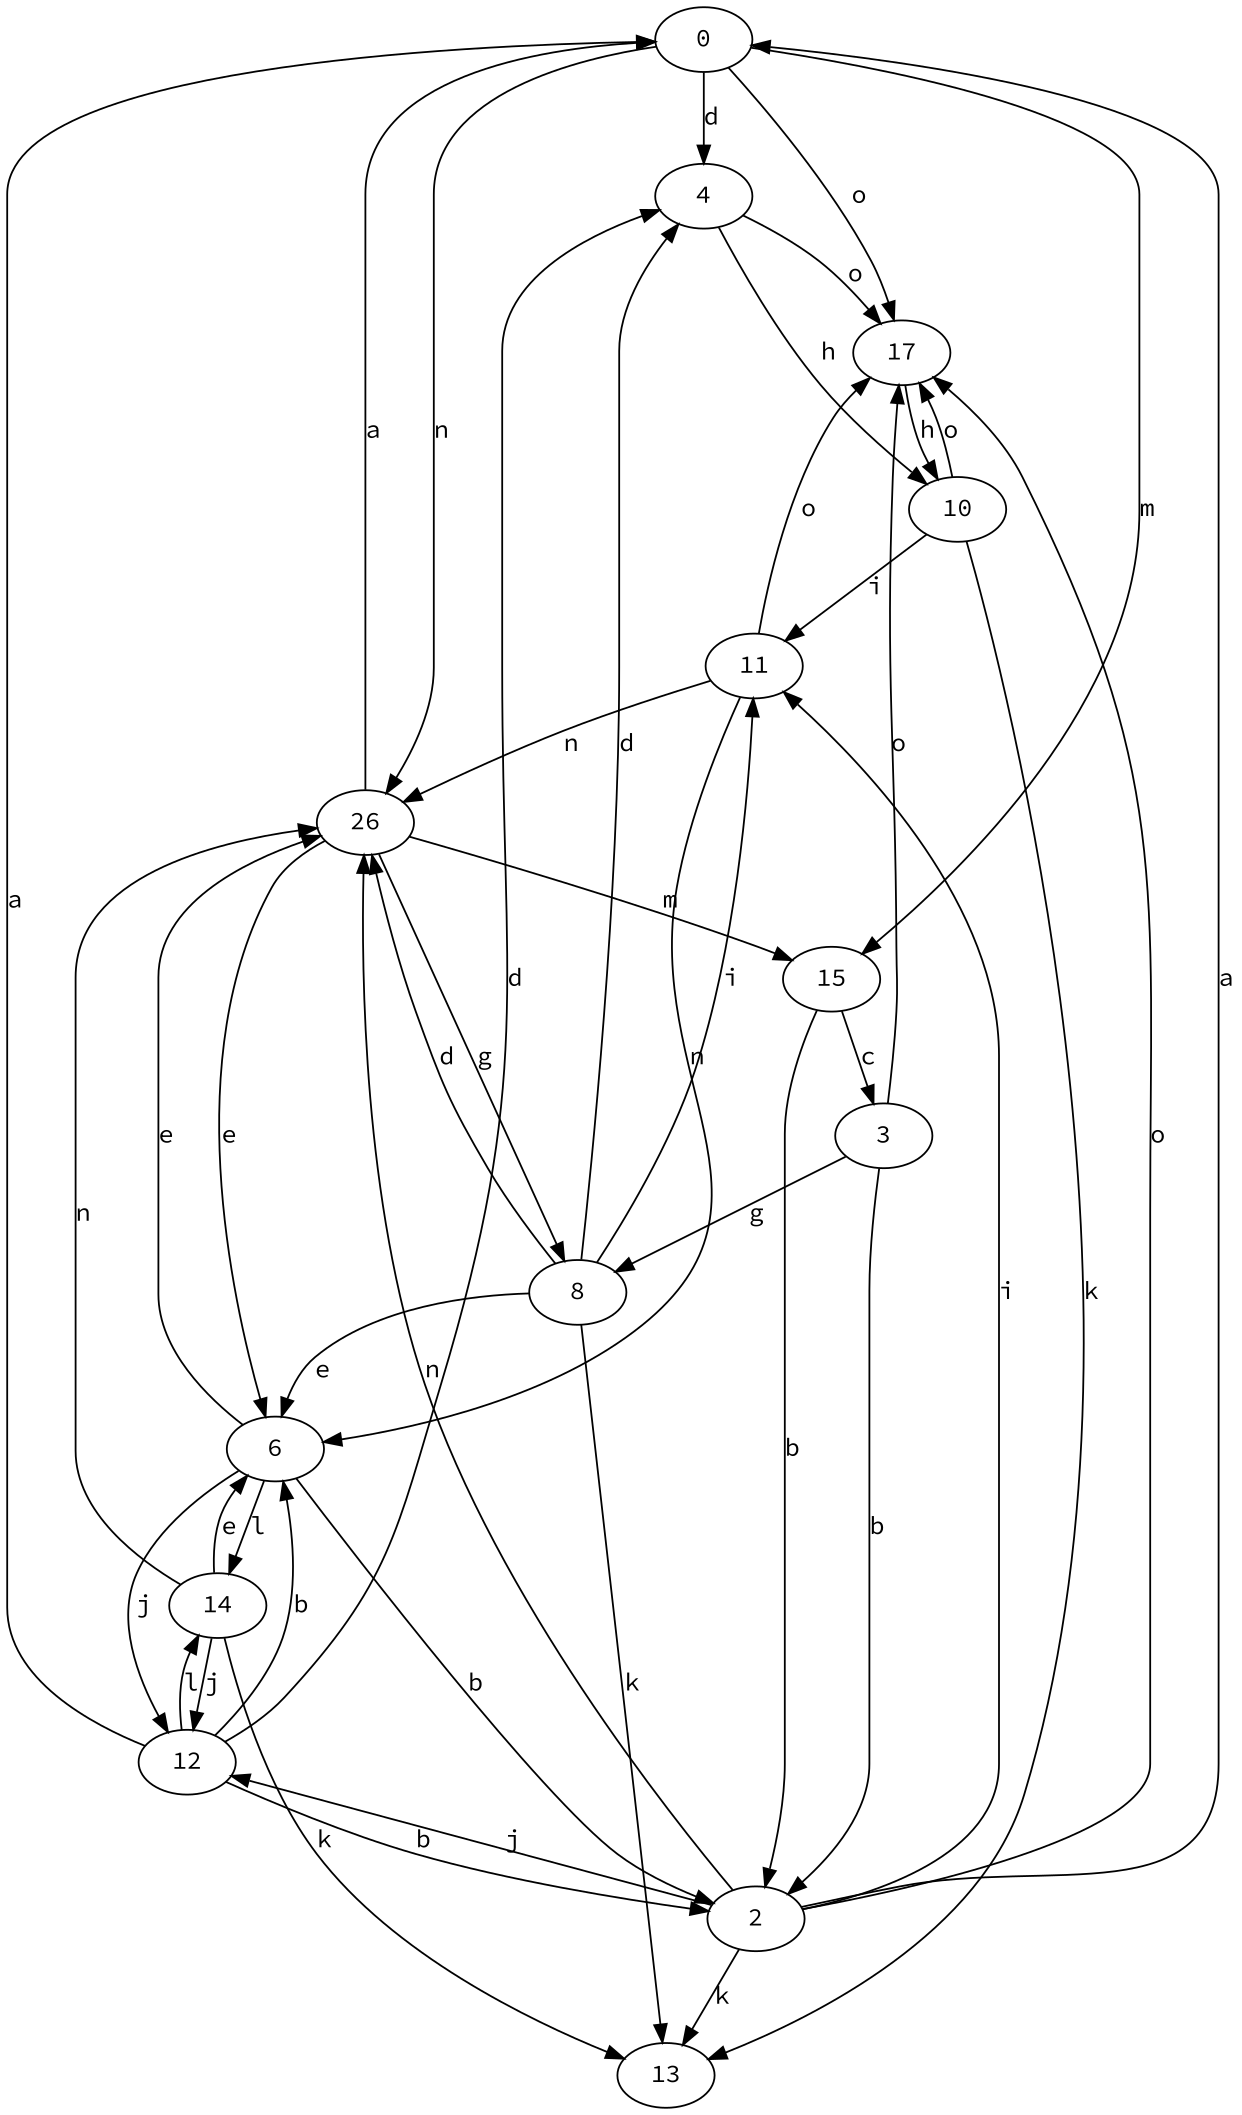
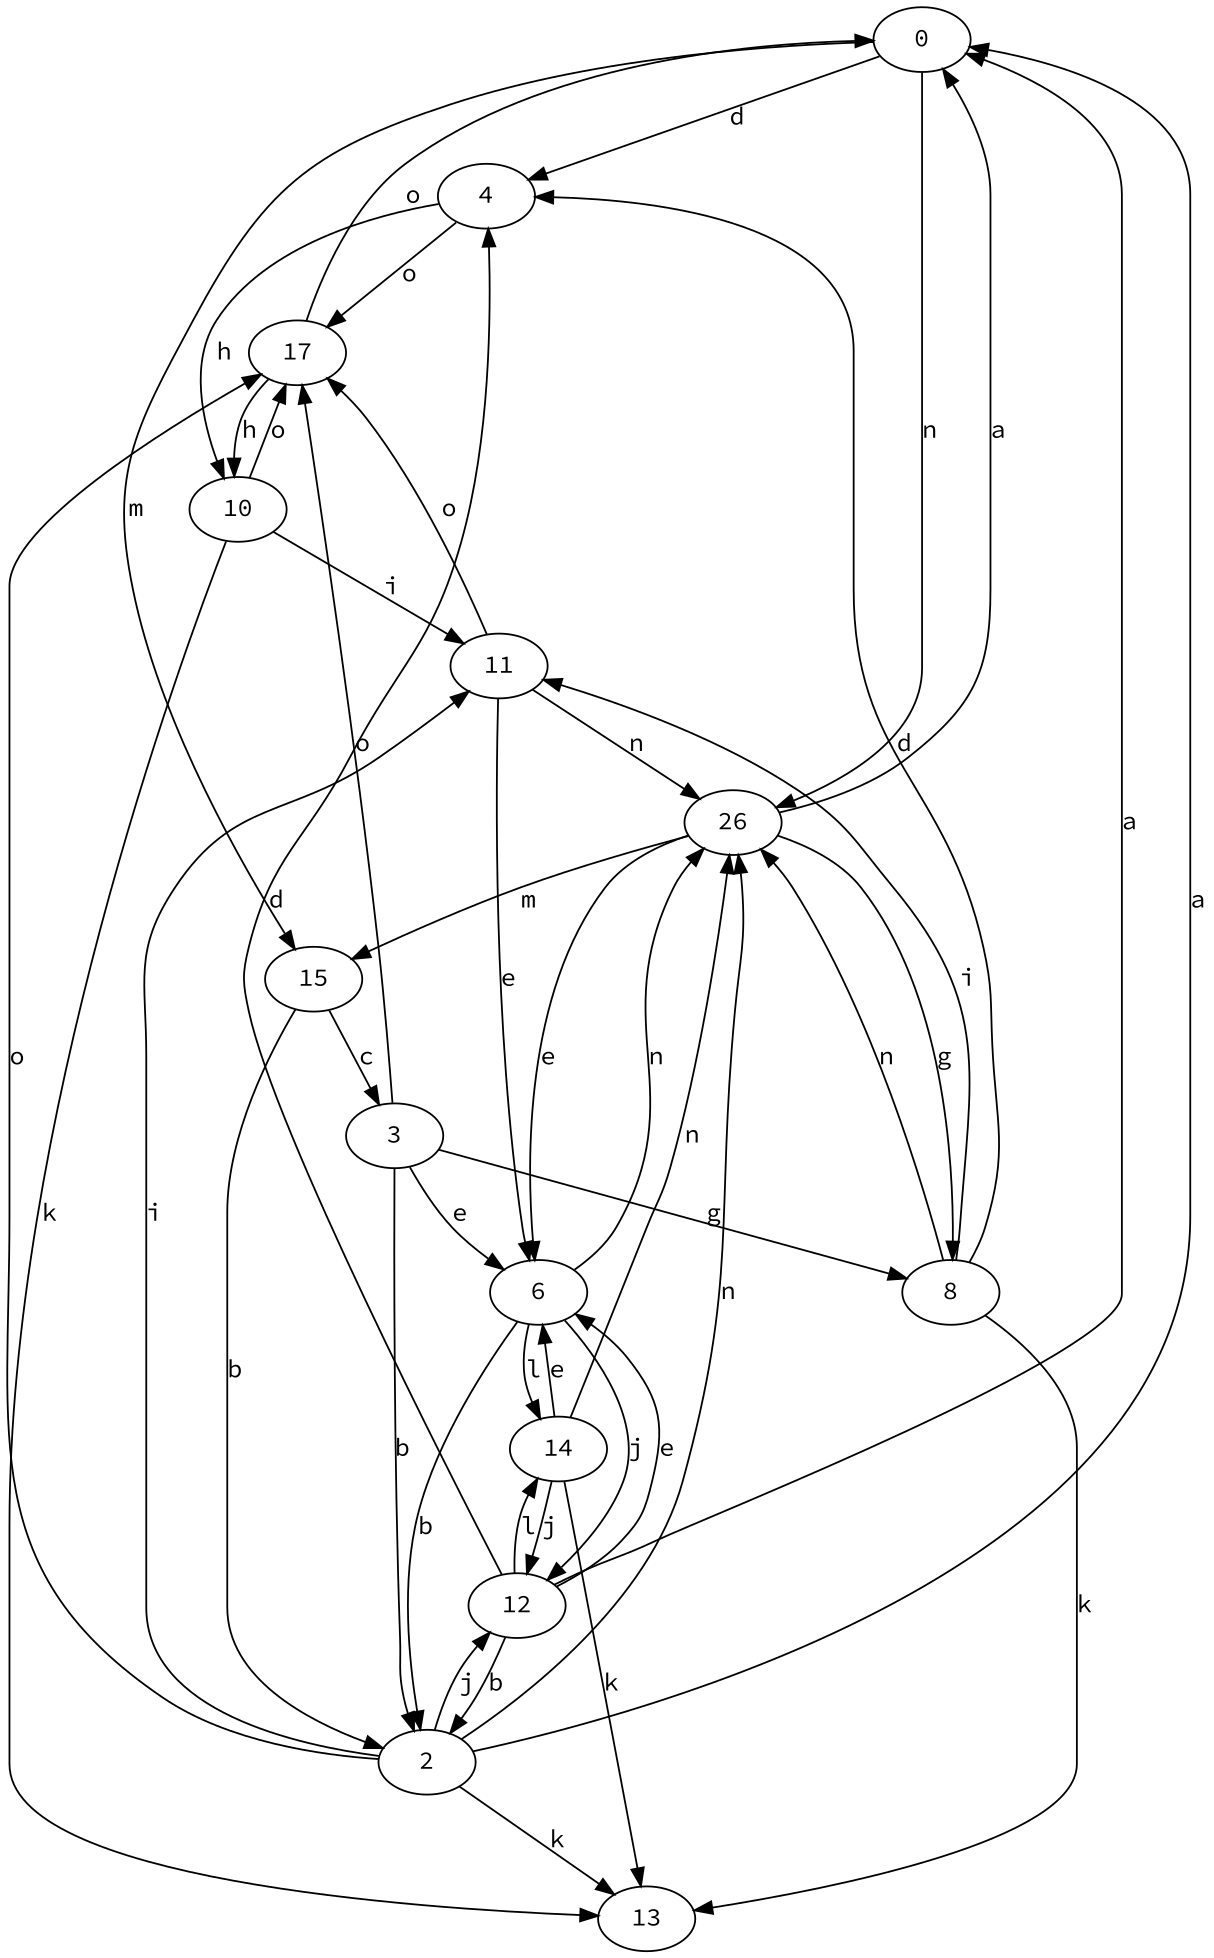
(819, 179) -> (531, 98)
(447, 1058) -> (887, 1058)
(697, 1058) -> (509, 979)
(166, 1136) -> (657, 1058)
(393, 1316) -> (444, 1218)
(301, 1606) -> (667, 1449)
